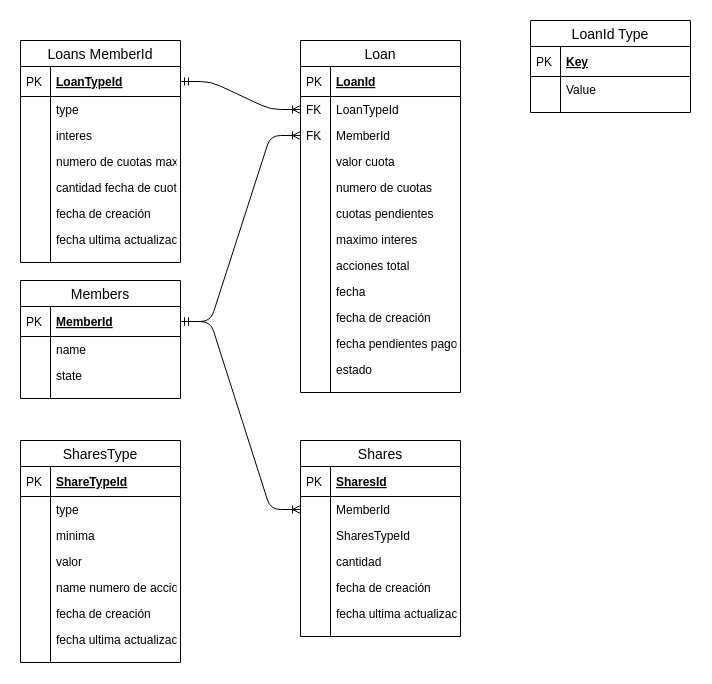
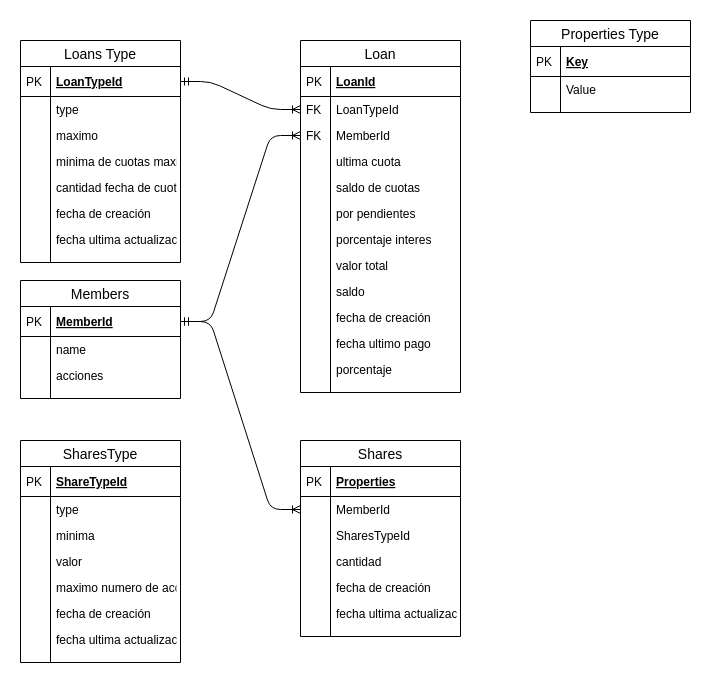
(610, 34) -> (610, 34)
(100, 54) -> (100, 54)
(78, 136) -> (75, 136)
(127, 162) -> (124, 162)
(370, 162) -> (372, 162)
(387, 188) -> (382, 188)
(390, 214) -> (380, 214)
(378, 240) -> (393, 240)
(378, 266) -> (368, 266)
(353, 292) -> (351, 292)
(402, 344) -> (387, 344)
(356, 370) -> (370, 370)
(73, 376) -> (81, 376)
(363, 482) -> (368, 482)
(156, 588) -> (161, 588)
